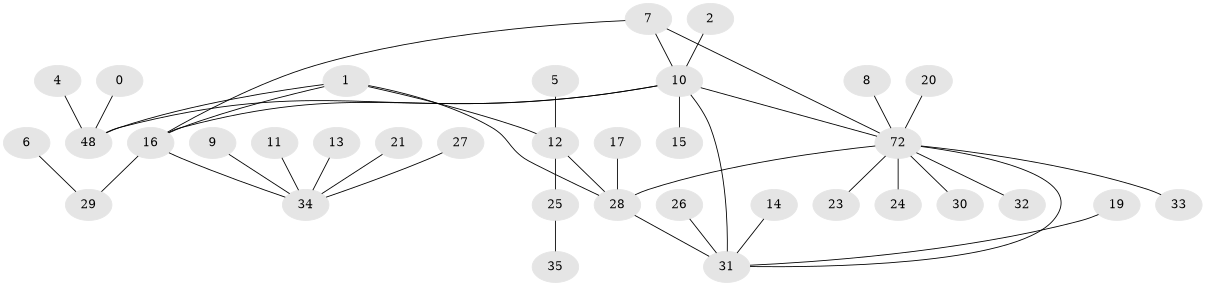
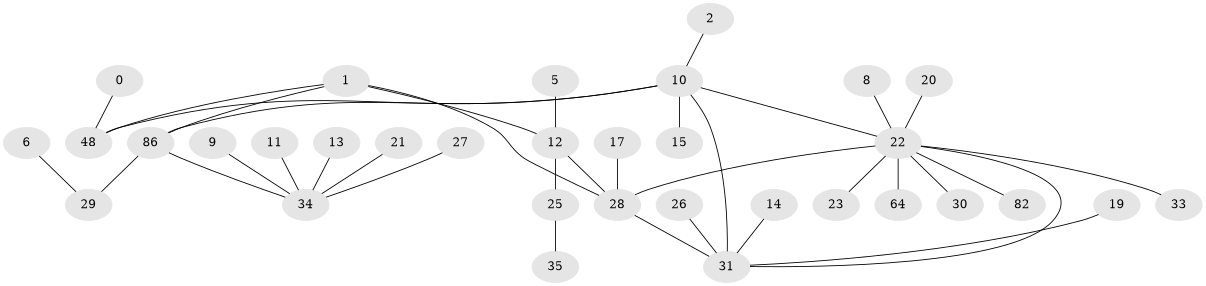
(648, 19) -> none
(58, 81) -> none
(151, 143) -> (151, 143)
(898, 143) -> (898, 143)
(898, 205) -> (898, 205)
(1022, 205) -> (1022, 205)
